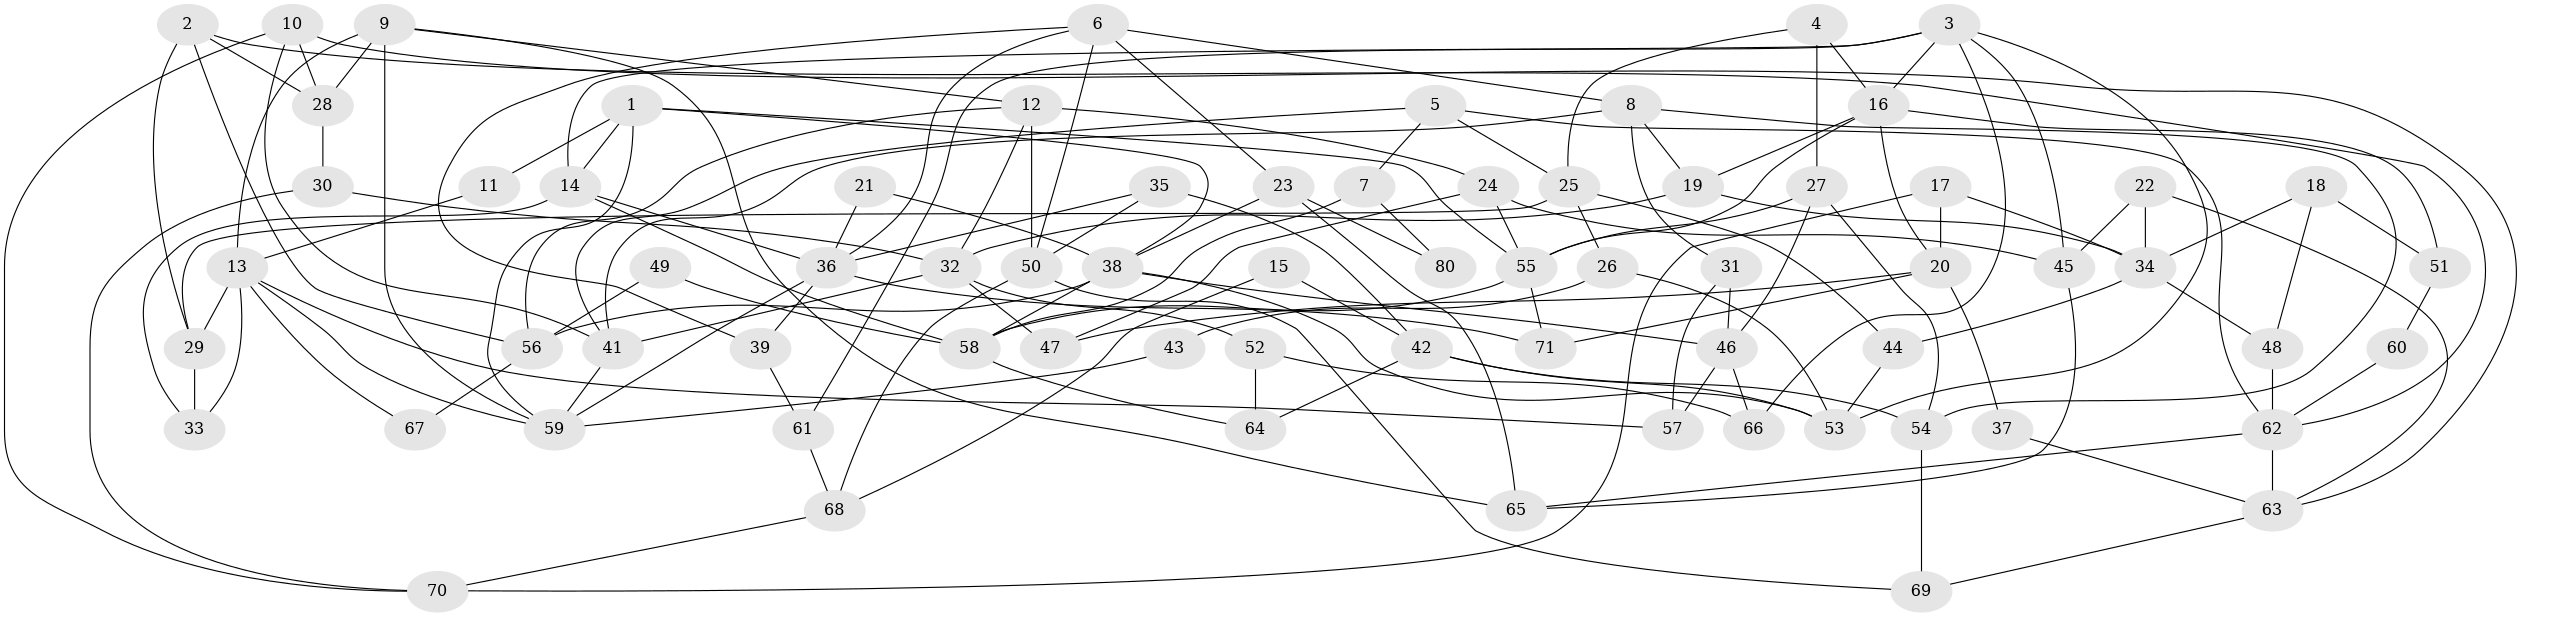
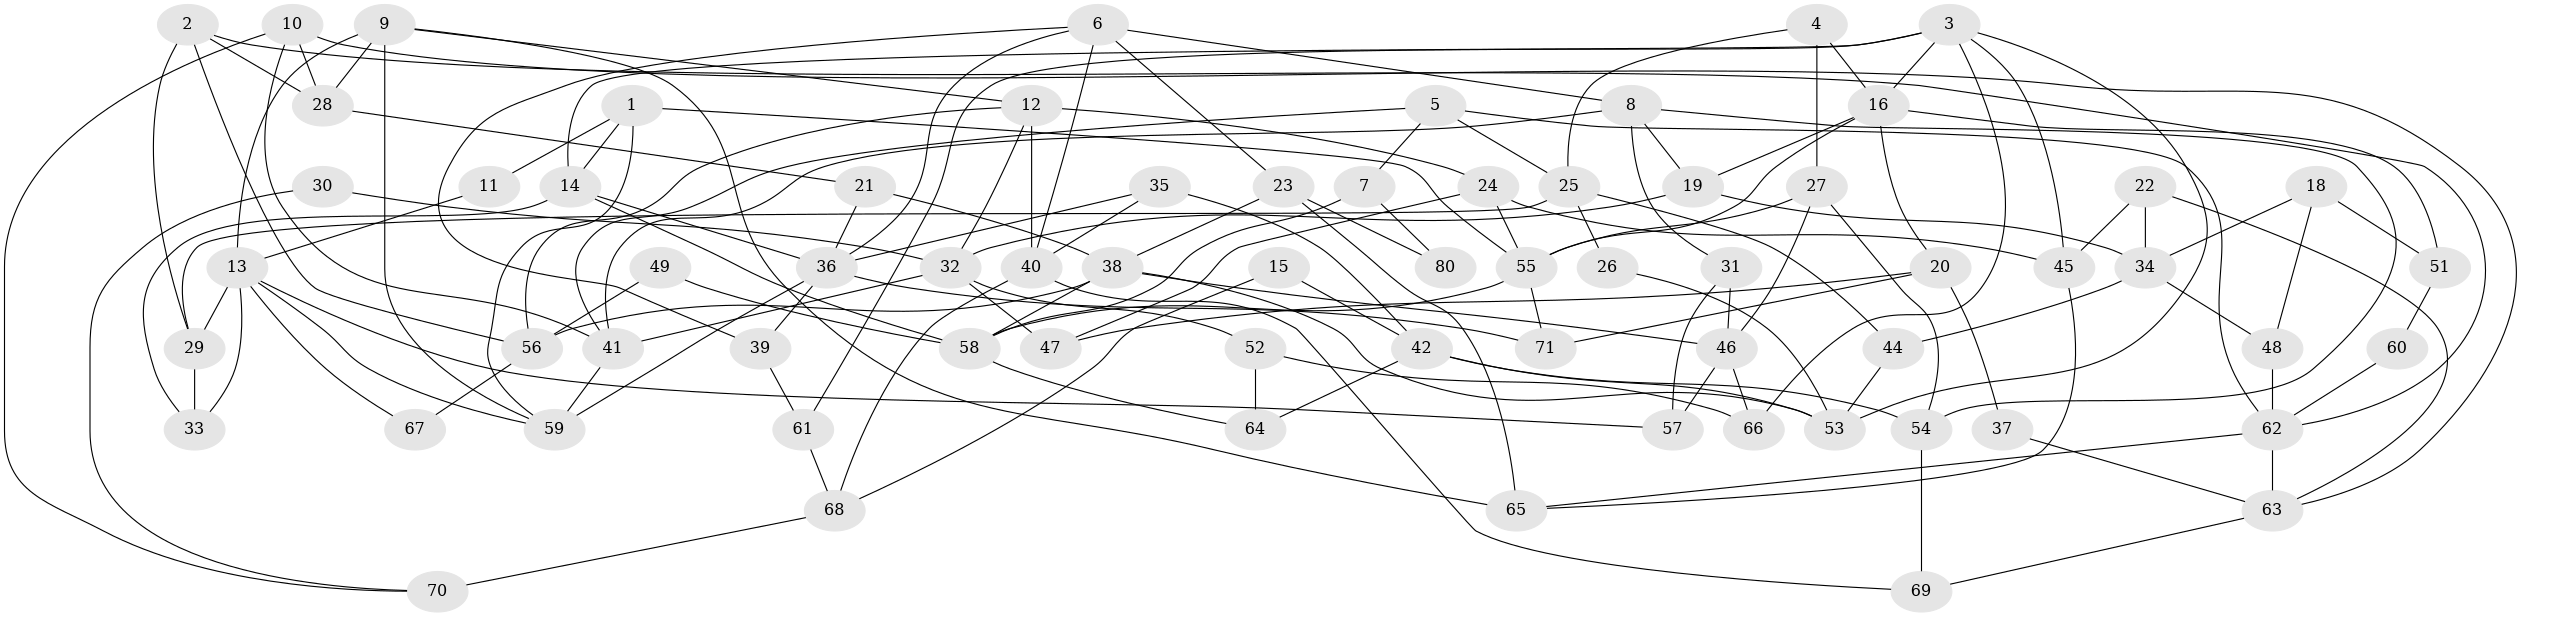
(323, 146) -> (582, 144)
(1094, 146) -> none
(1941, 187) -> none
(1032, 268) -> (1032, 268)
(1174, 349) -> none
